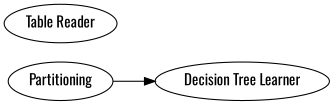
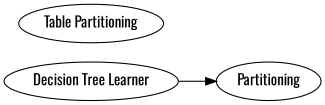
(61, 24) -> (91, 24)
(129, 81) -> (192, 81)
